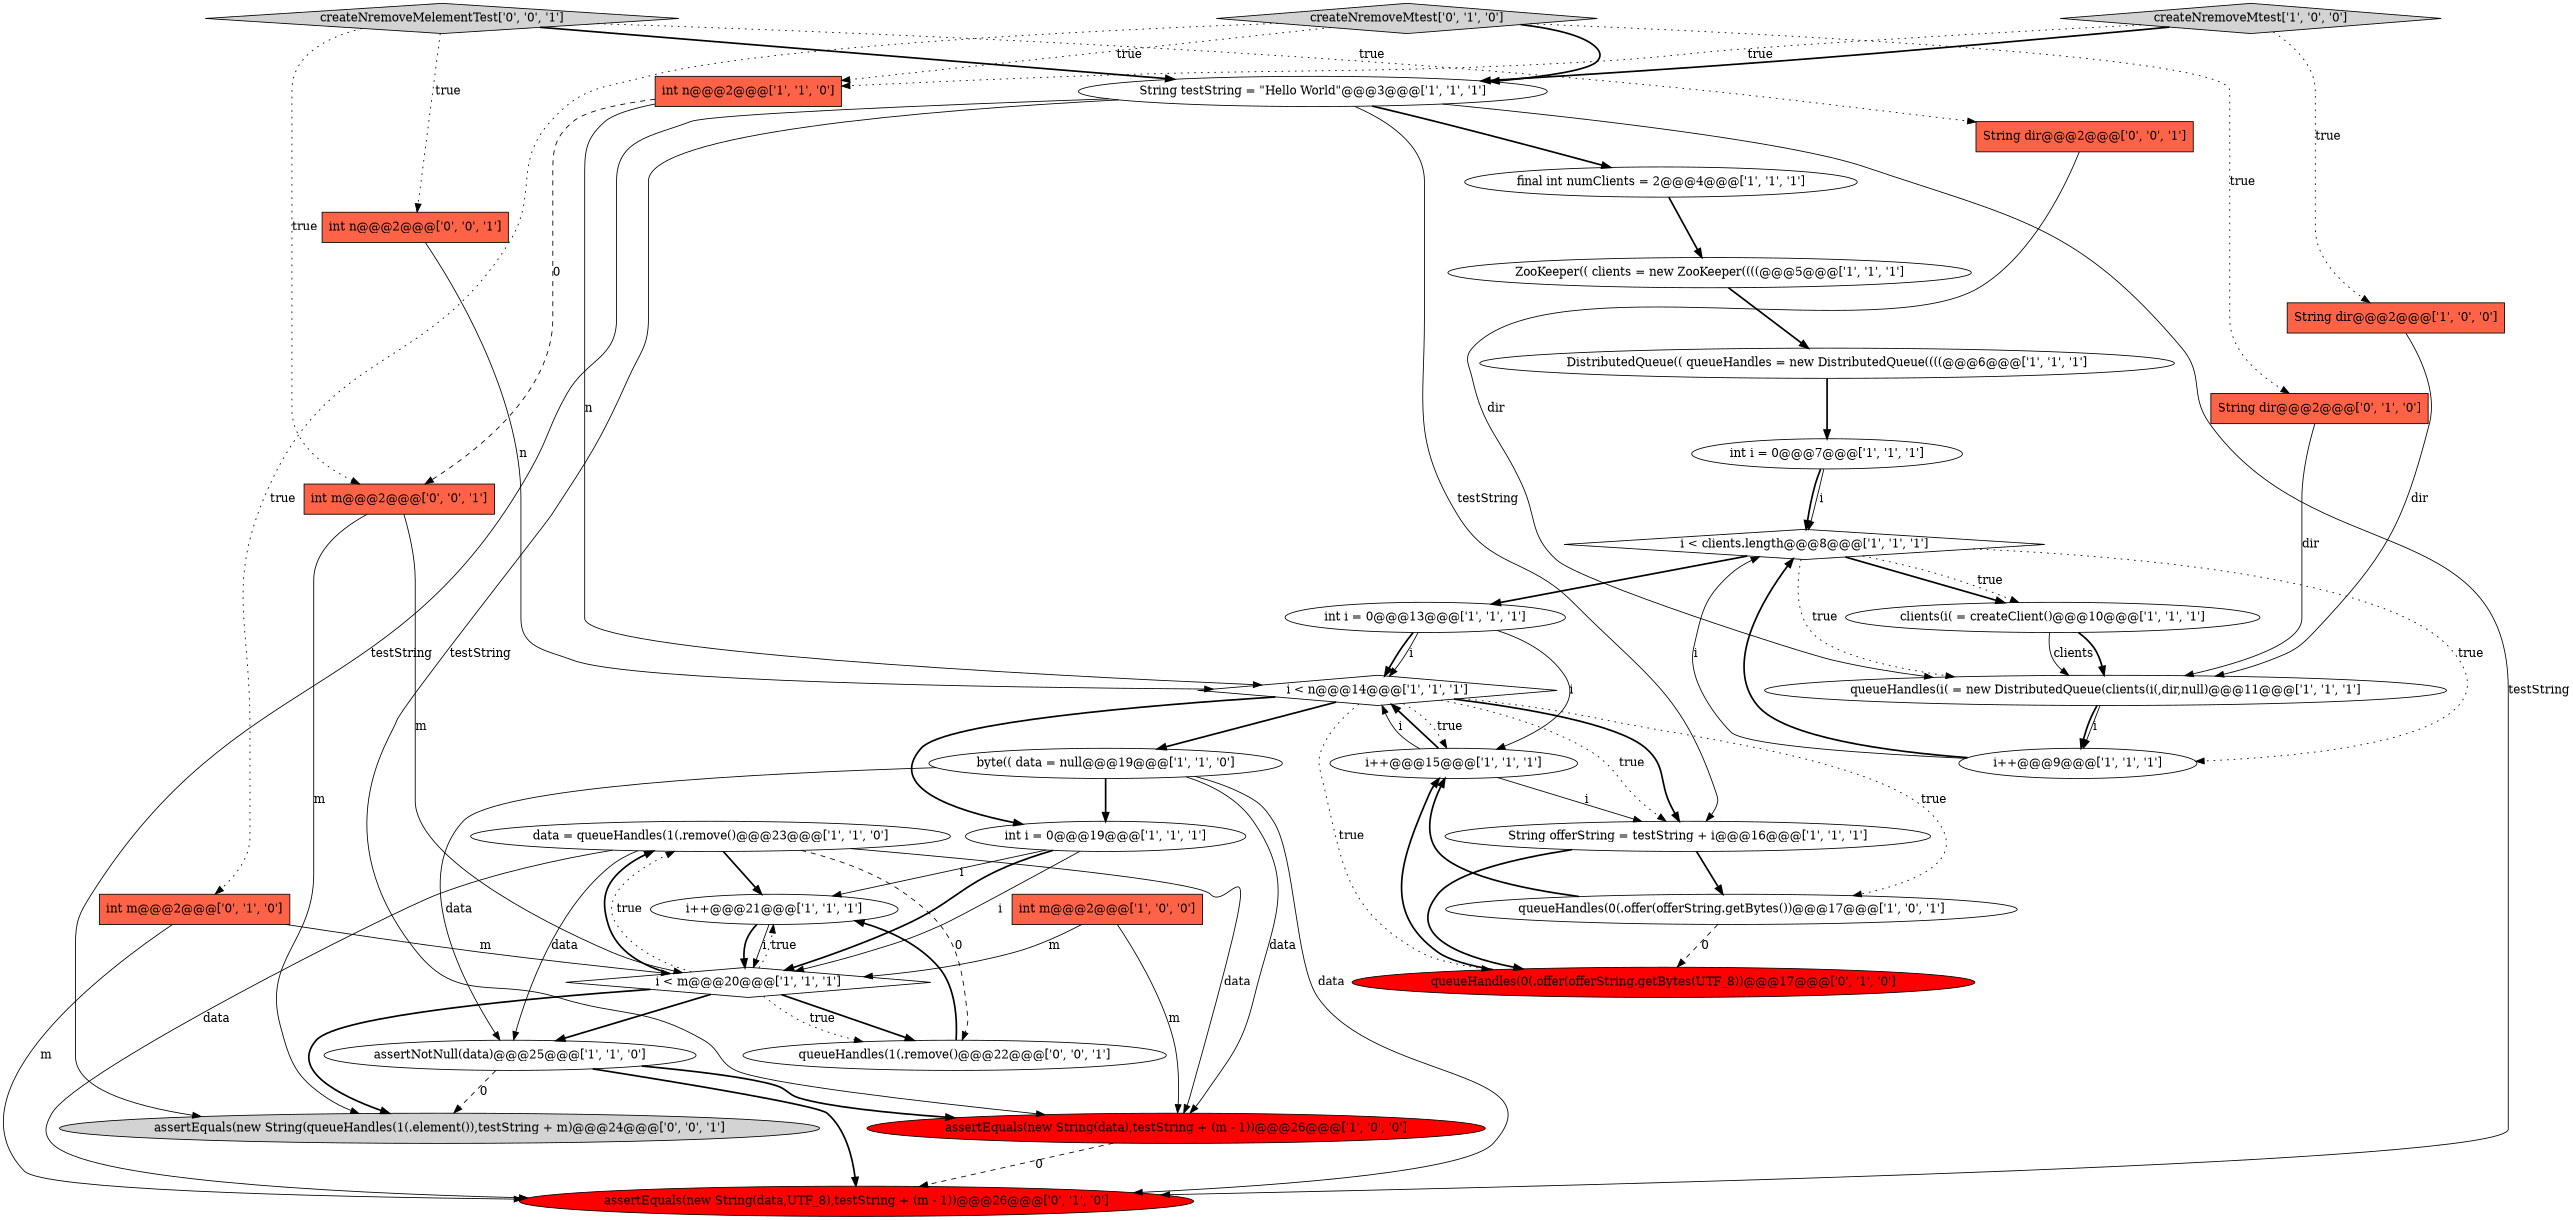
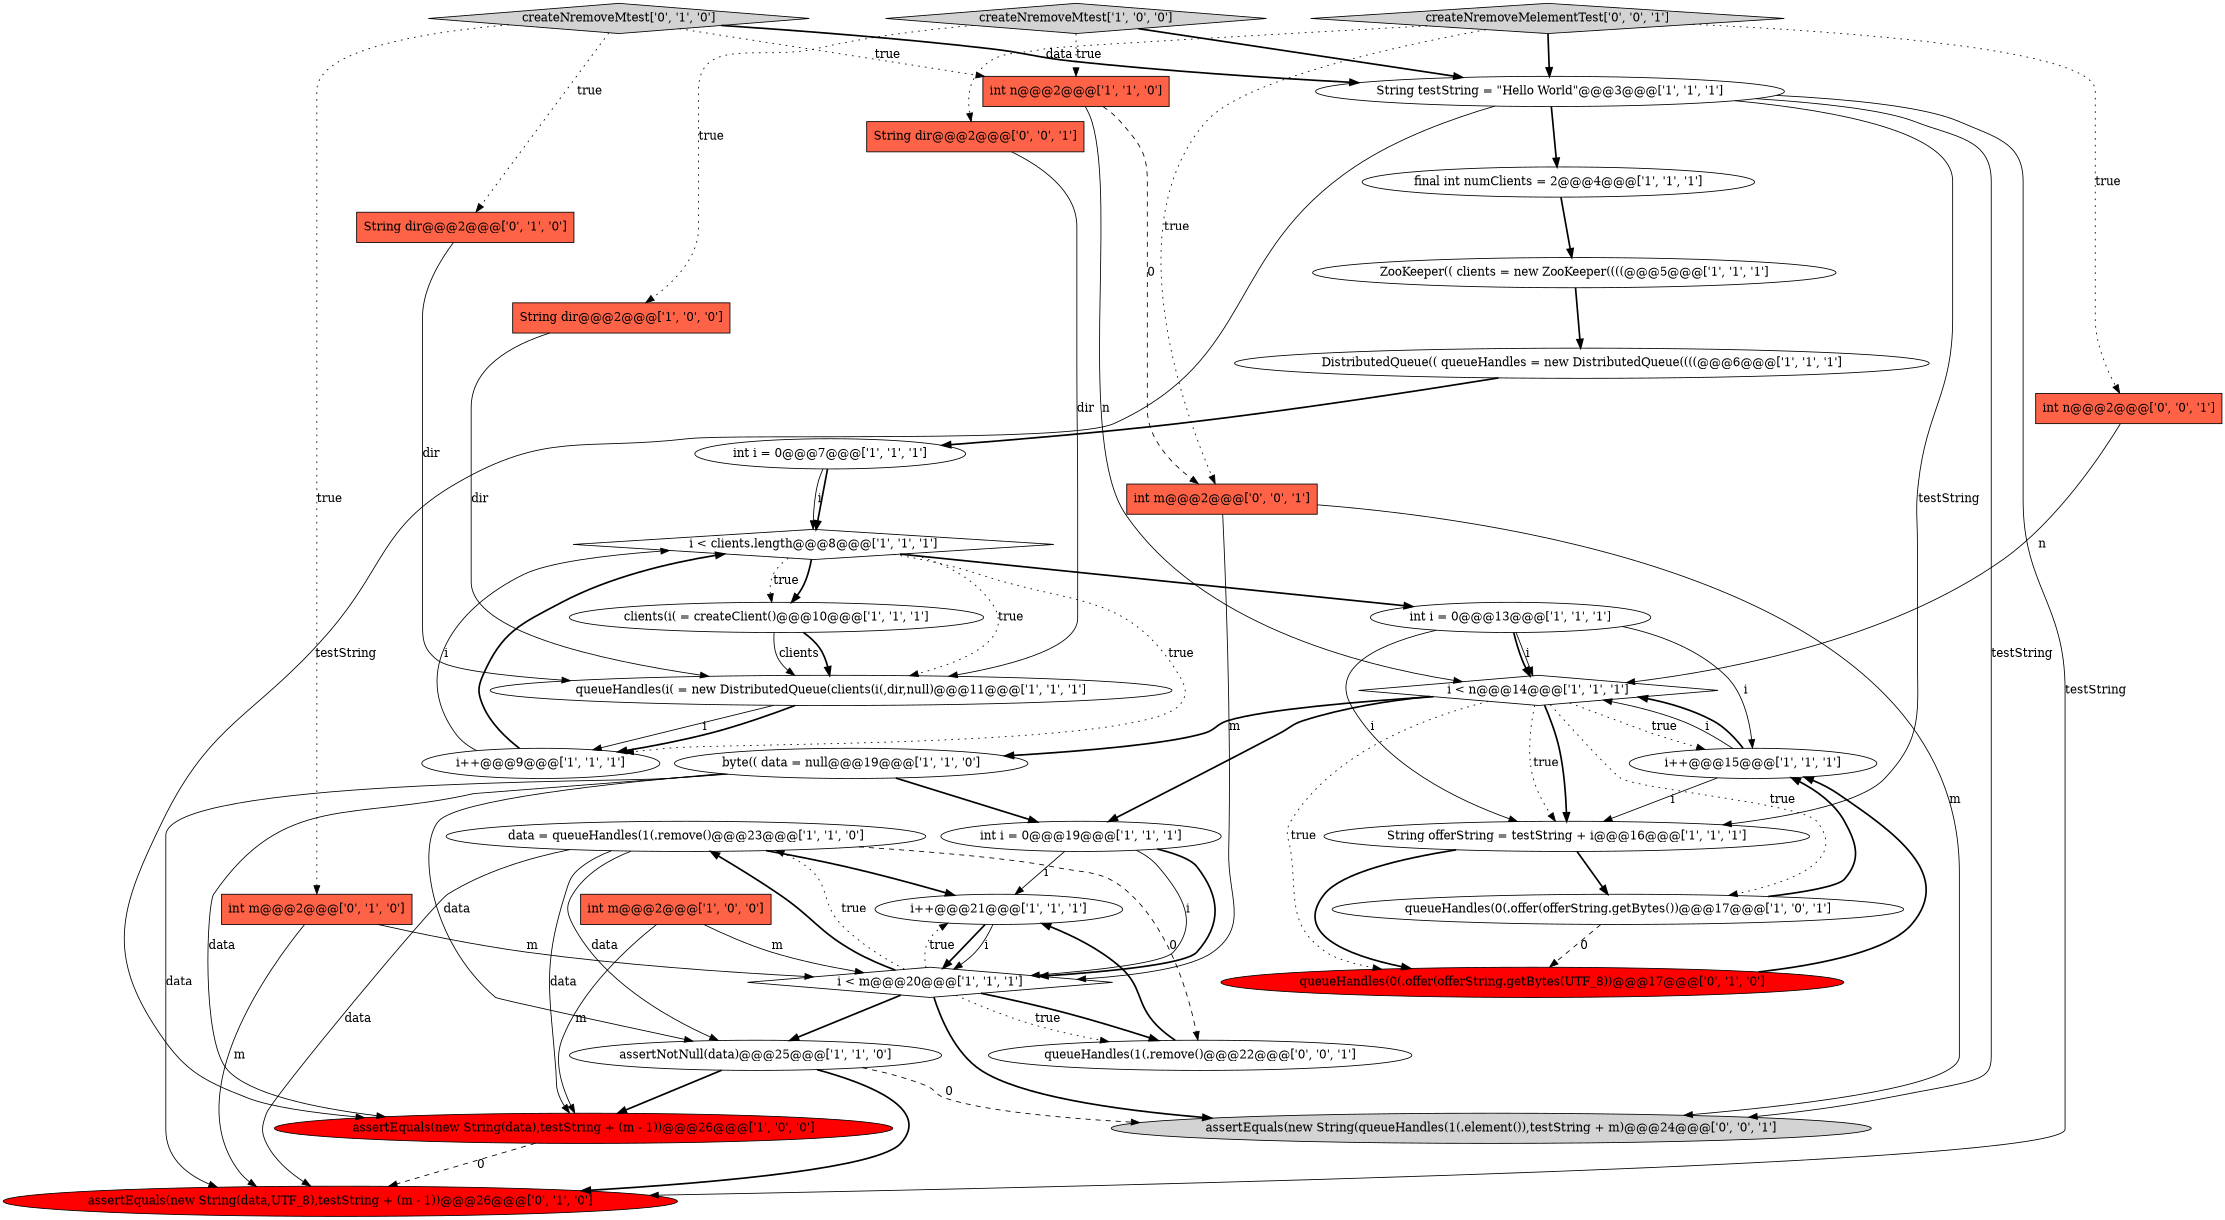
(1372, 55) -> (1059, 55)
none -> (1371, 732)
